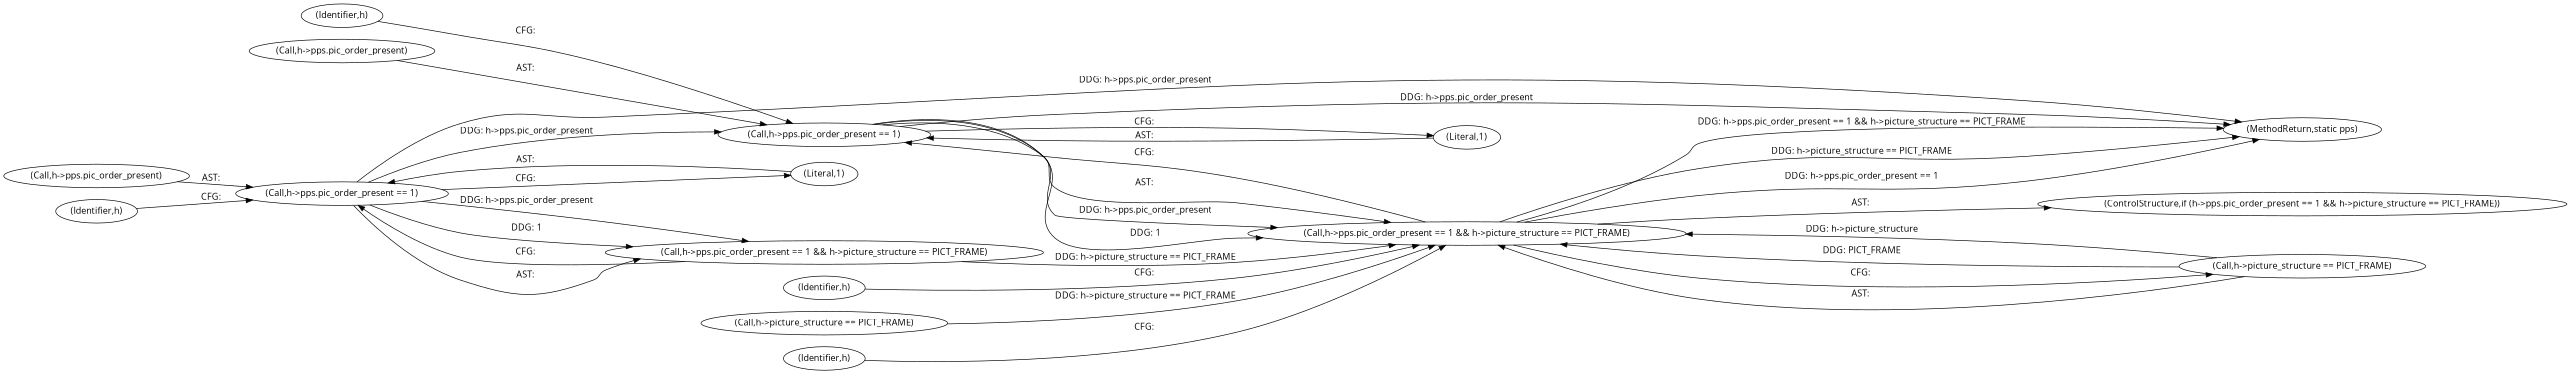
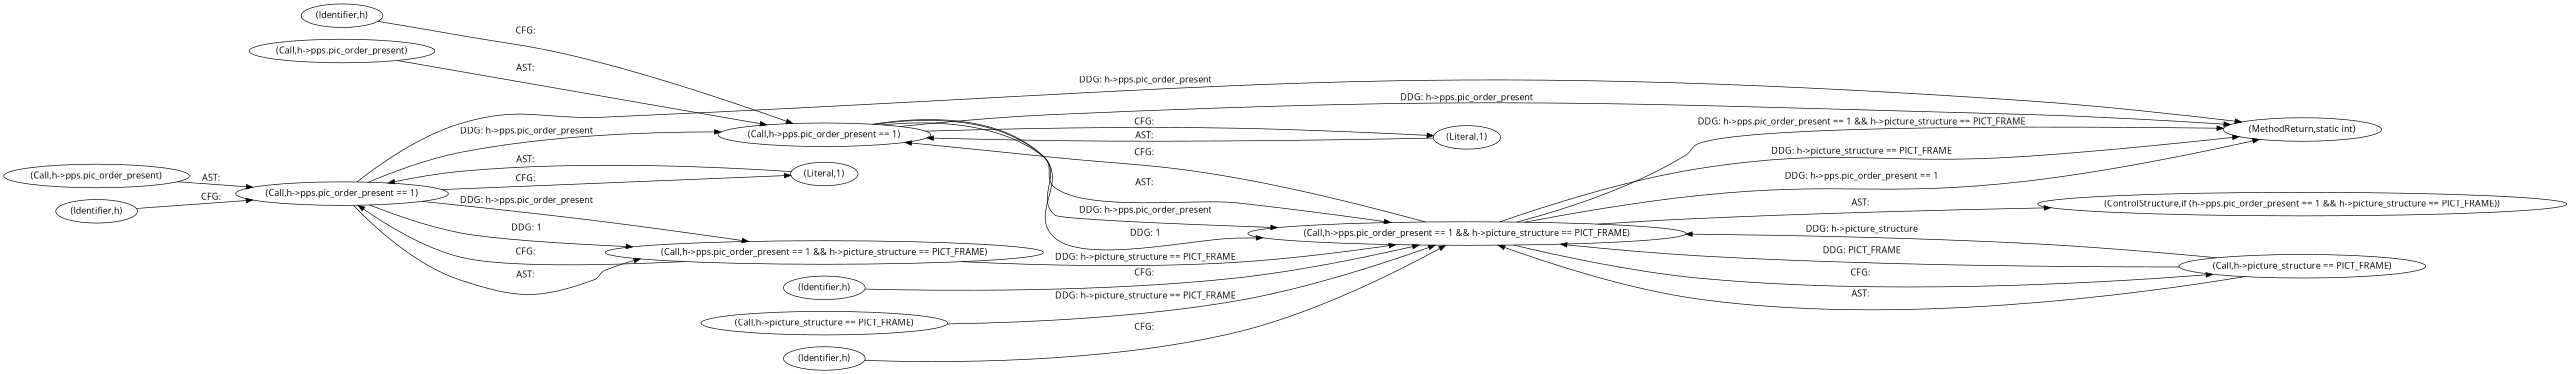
(2302, 130) -> (2302, 130)
